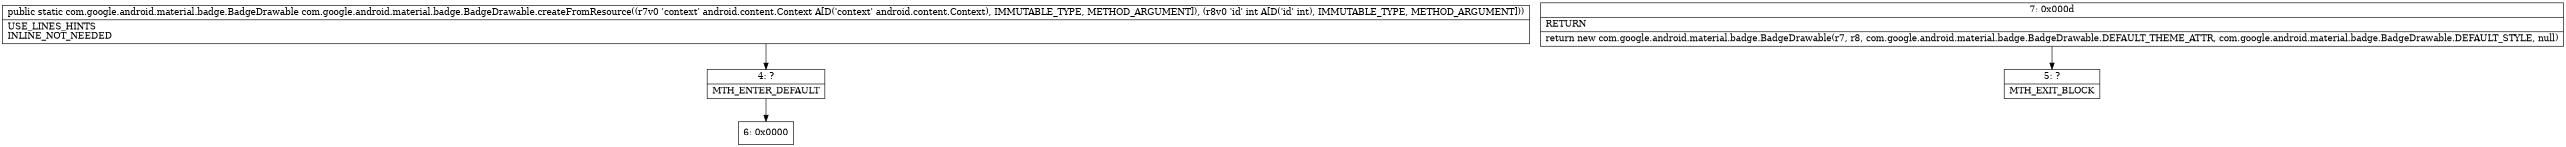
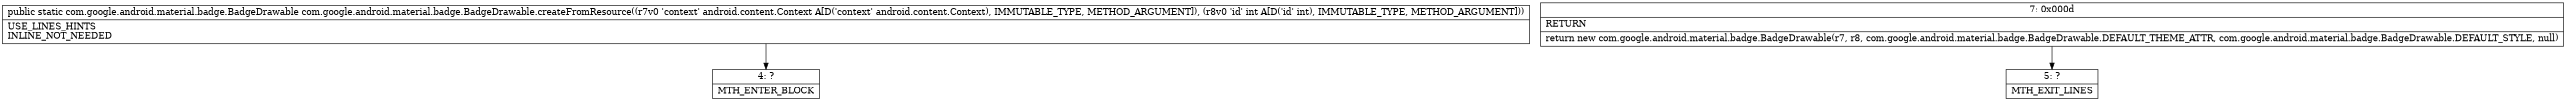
(766, 91) -> (766, 91)
(2052, 91) -> (2052, 91)
(766, 133) -> none
